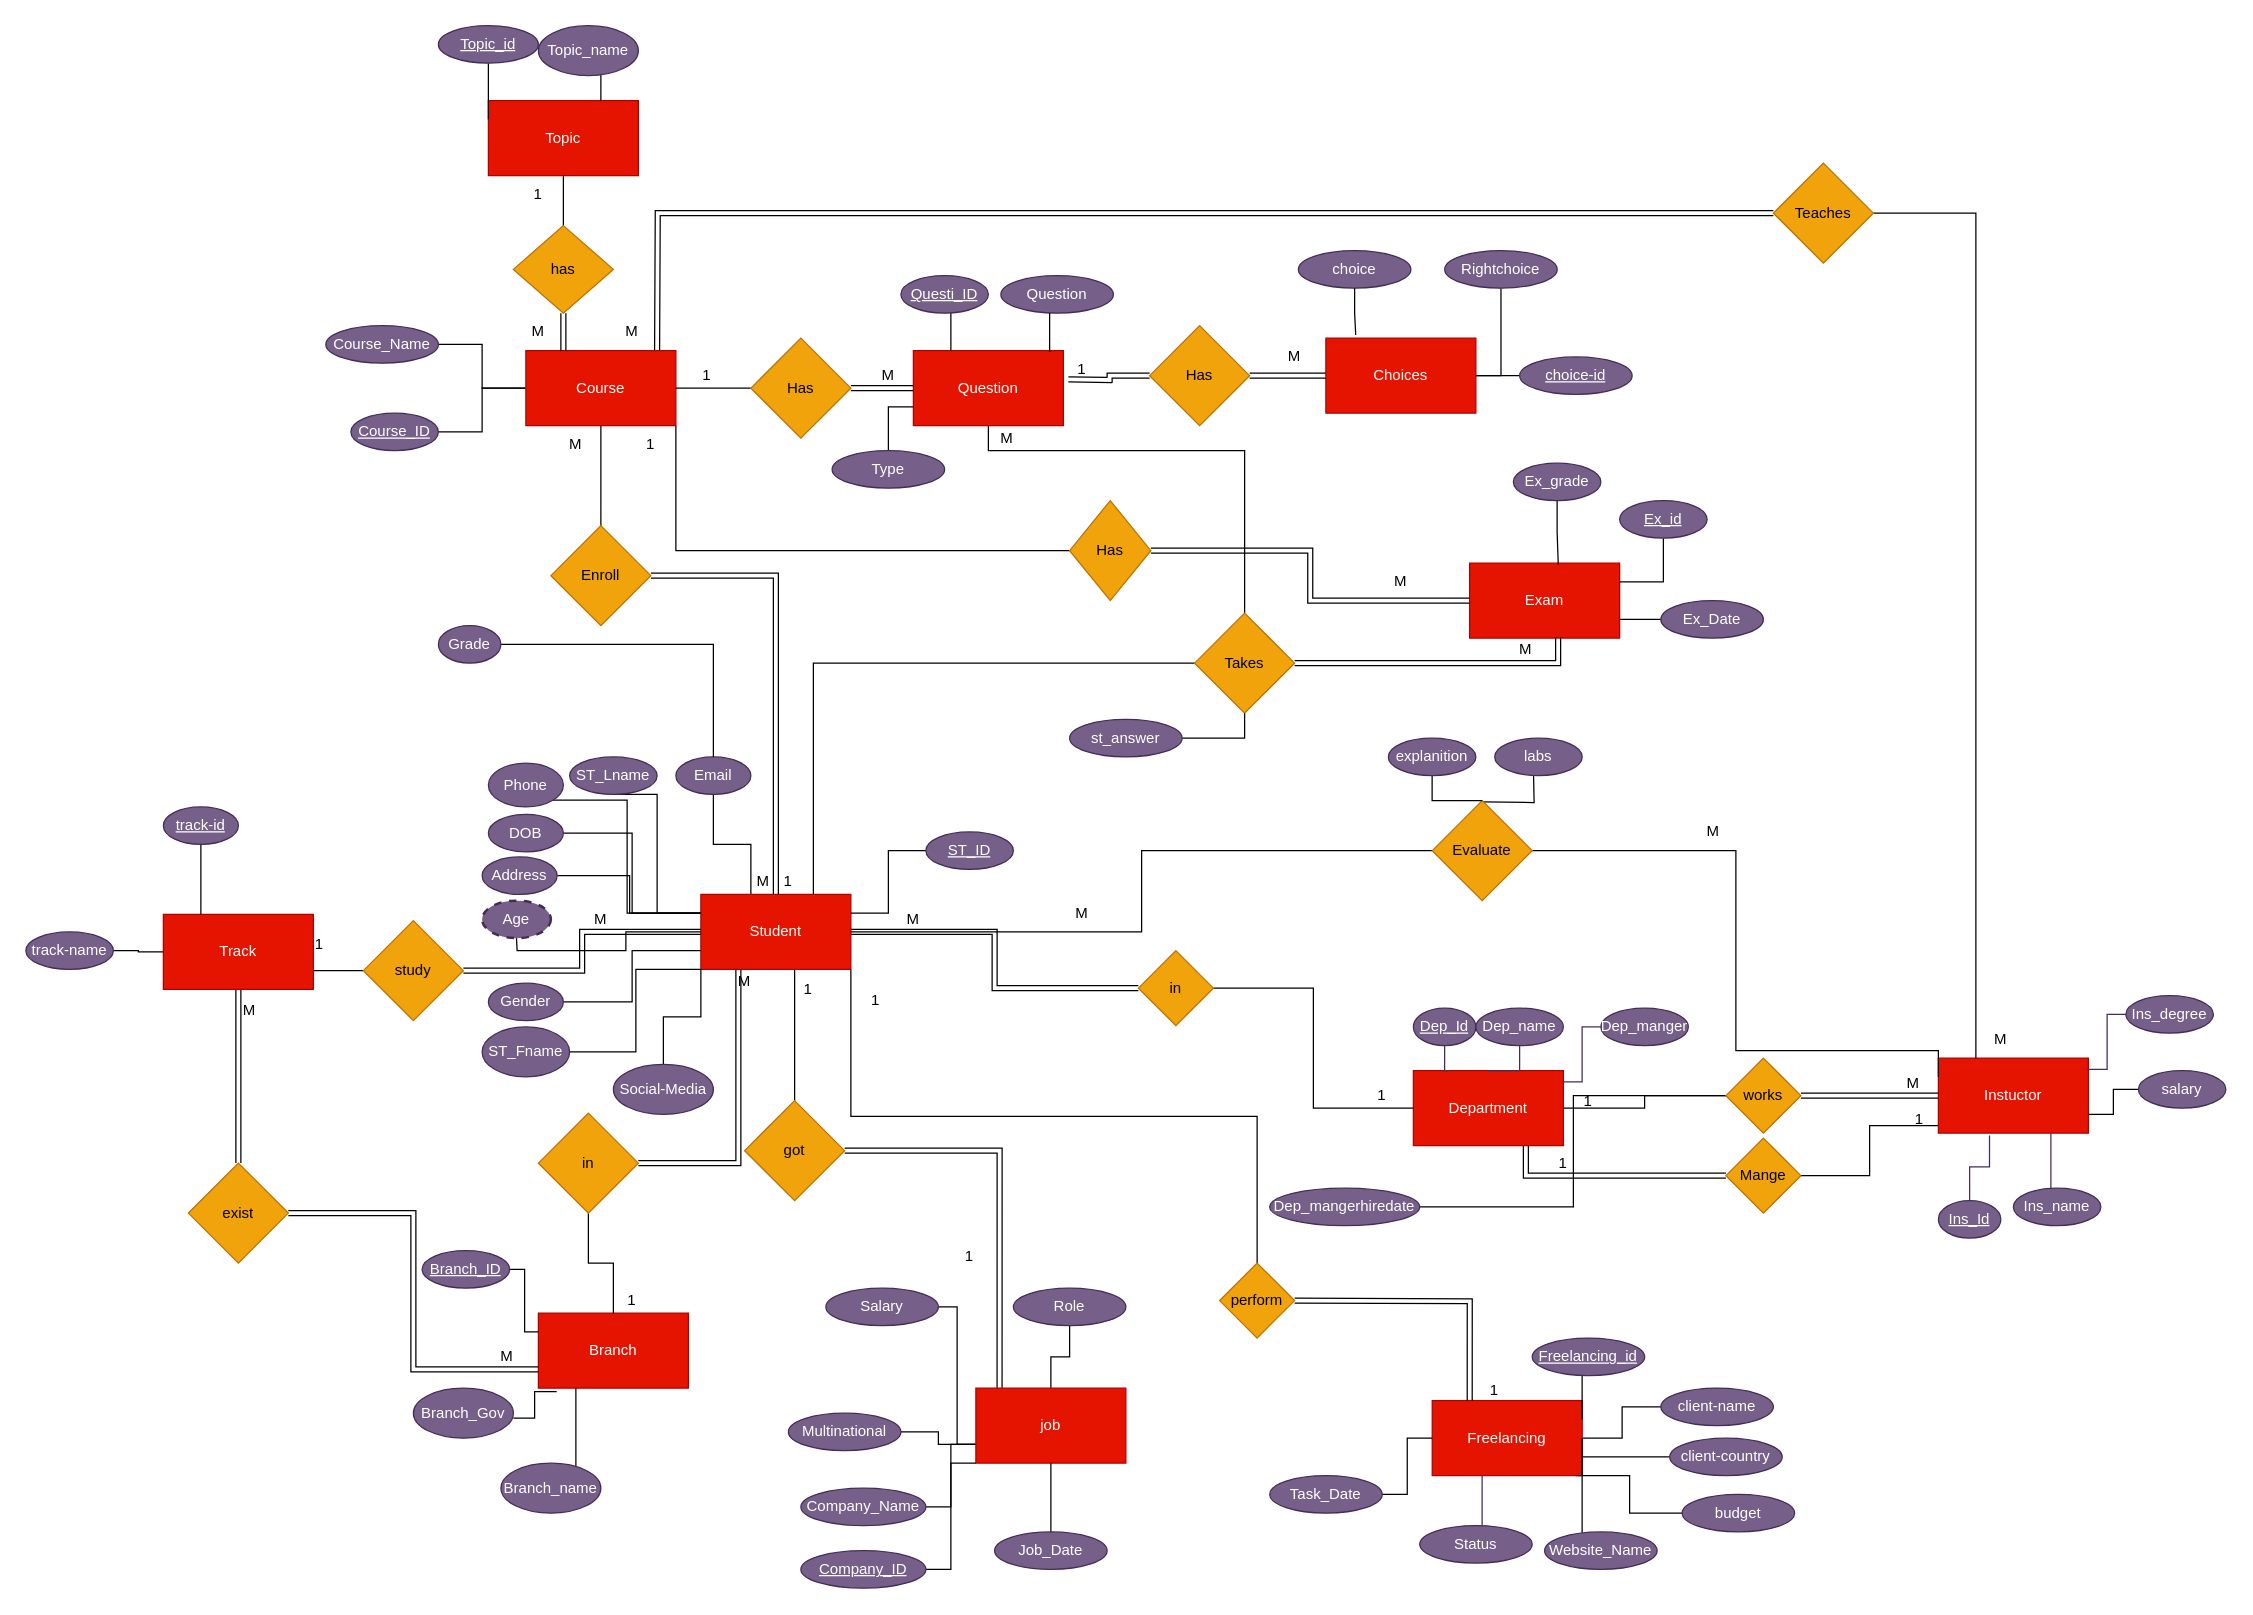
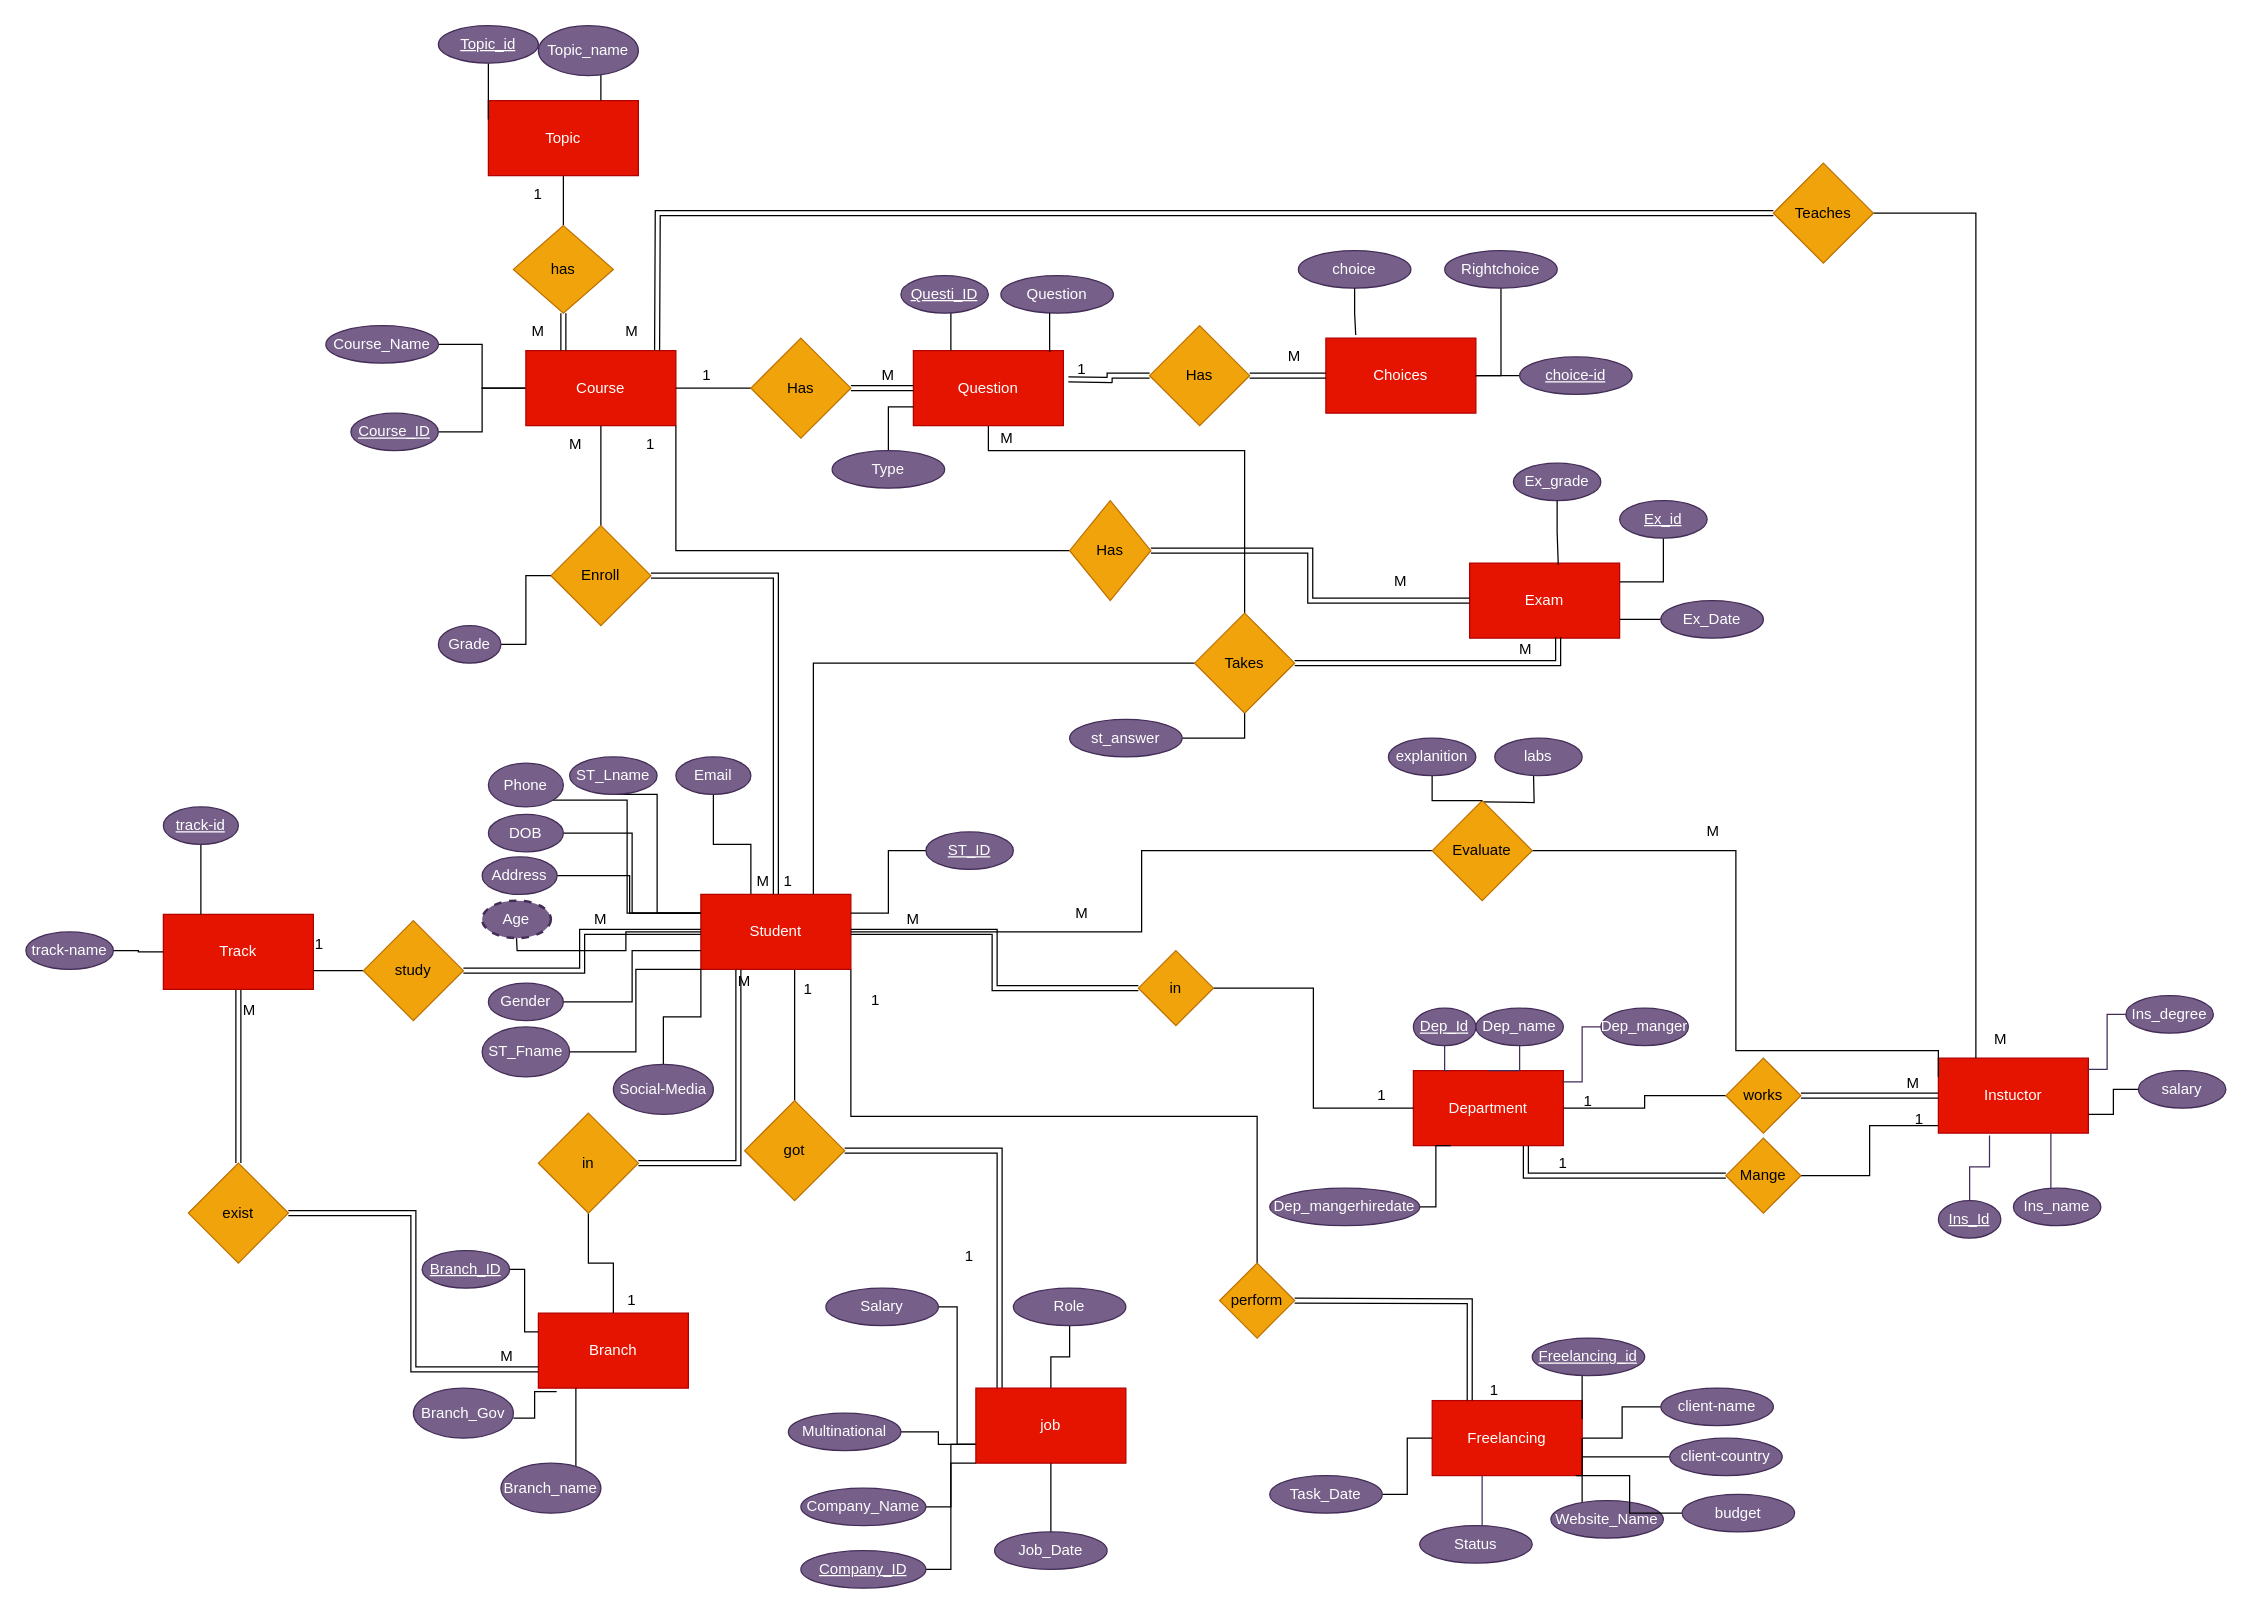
(662, 644) -> (526, 599)
(1516, 1207) -> (1436, 1171)
(1601, 1551) -> (1607, 1519)
